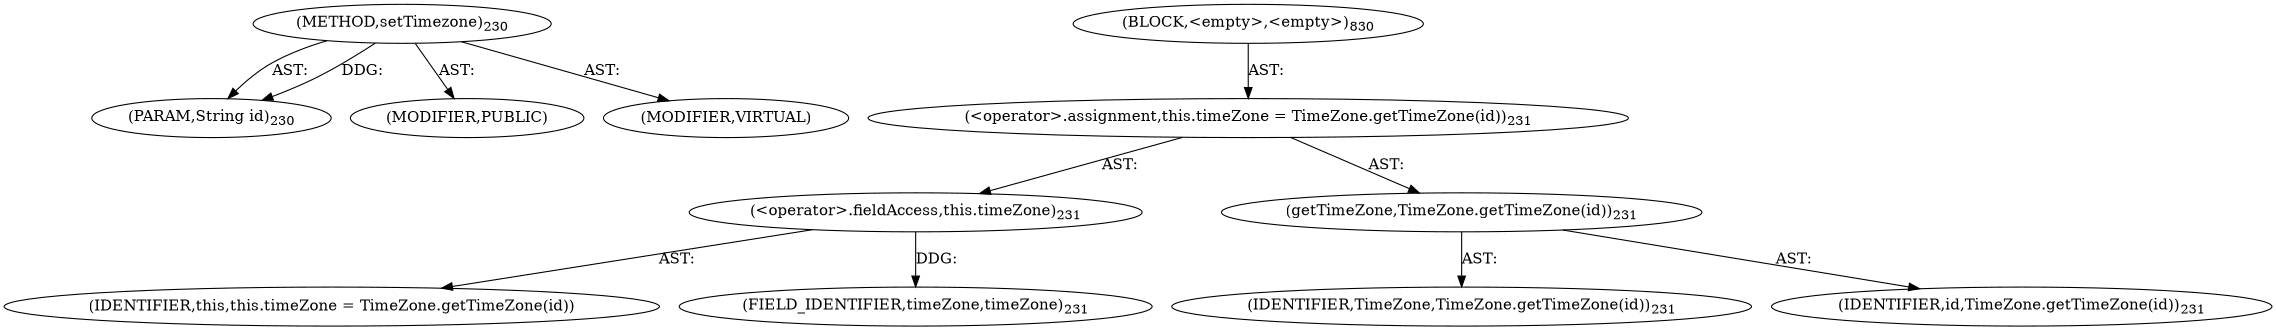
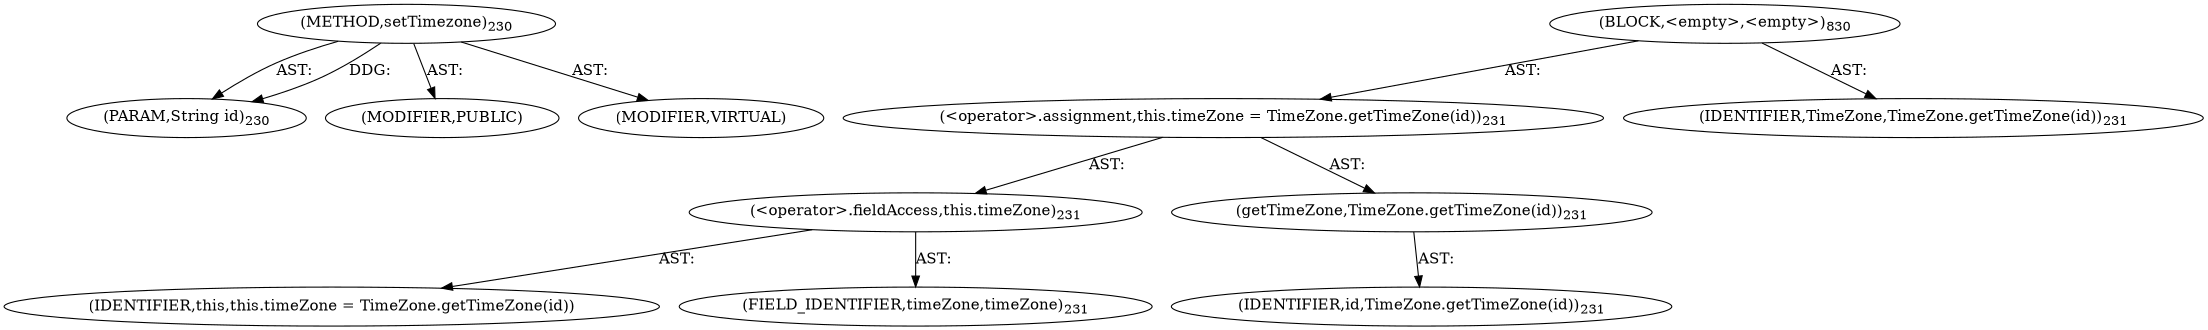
(1462, 254) -> (1814, 68)
(939, 259) -> (936, 259)
